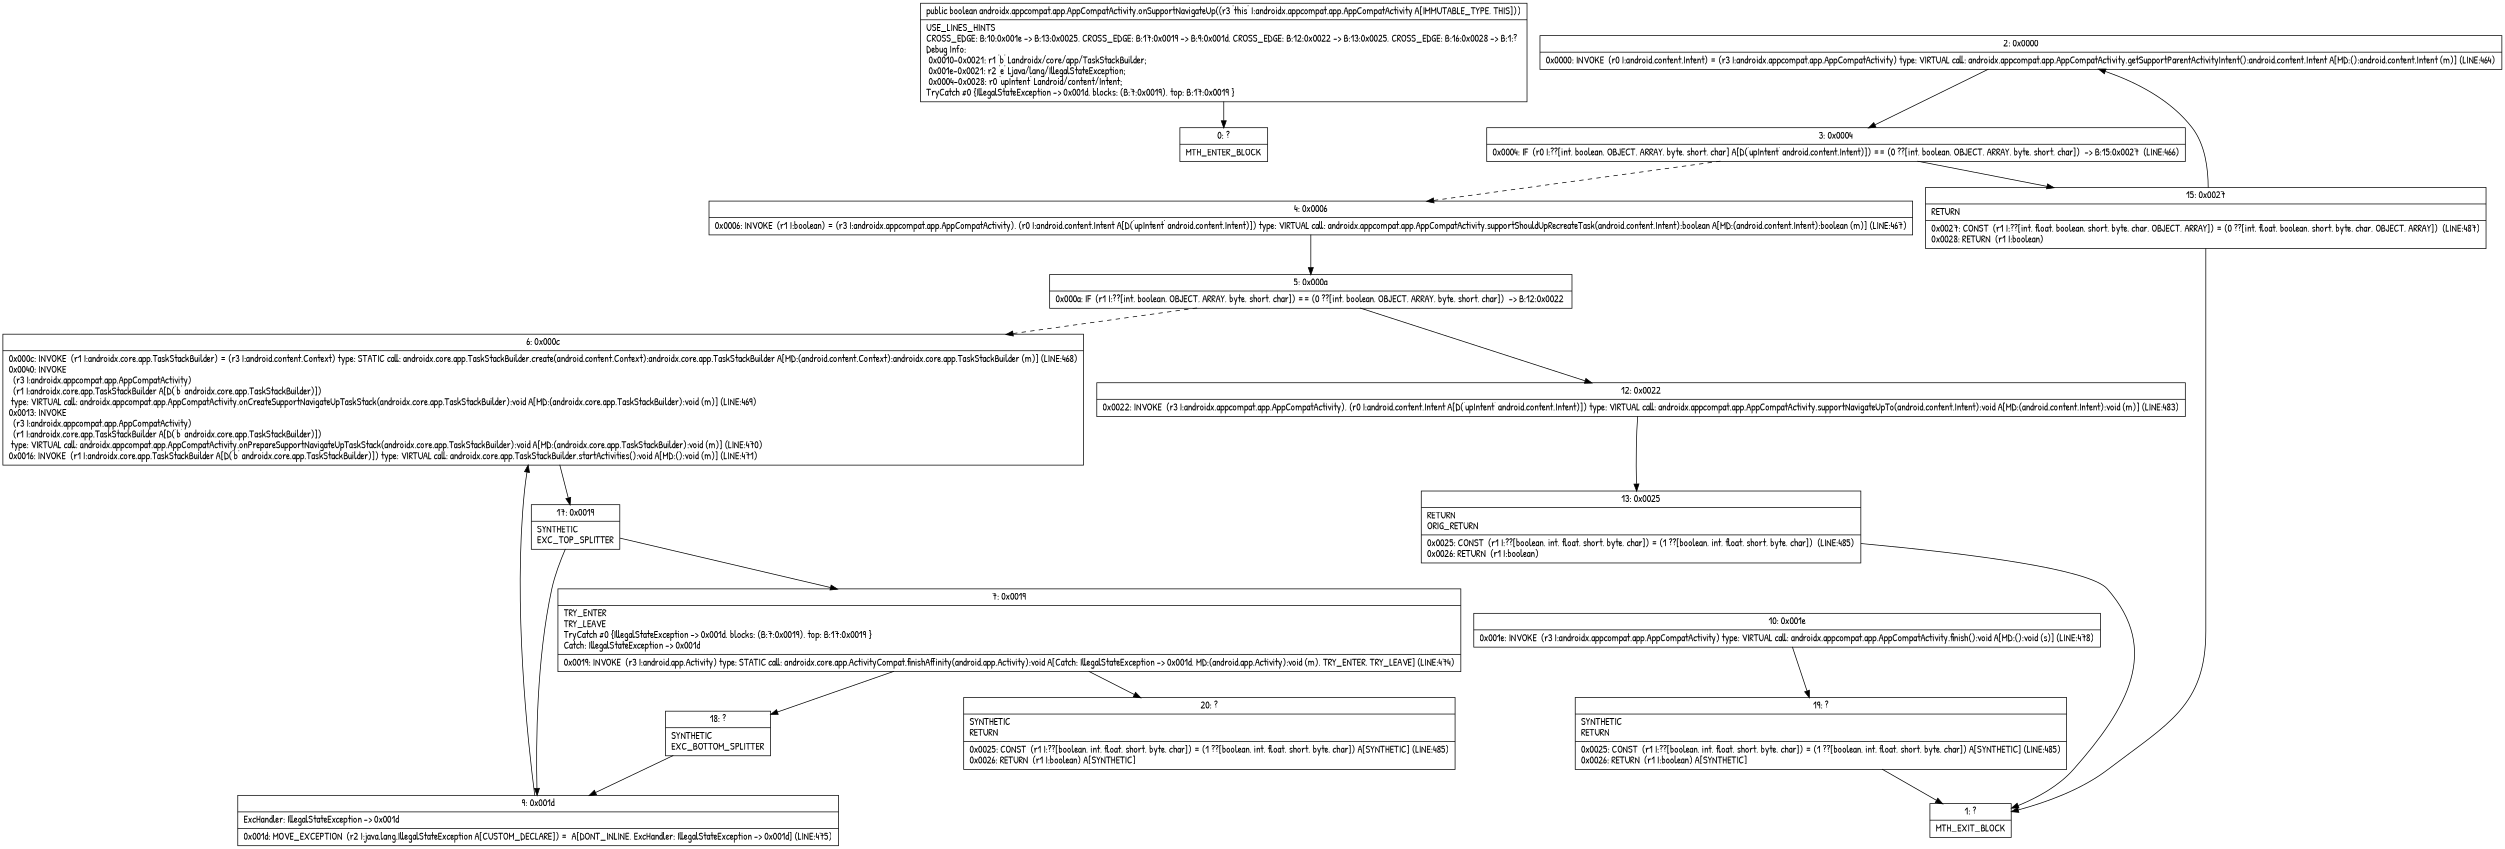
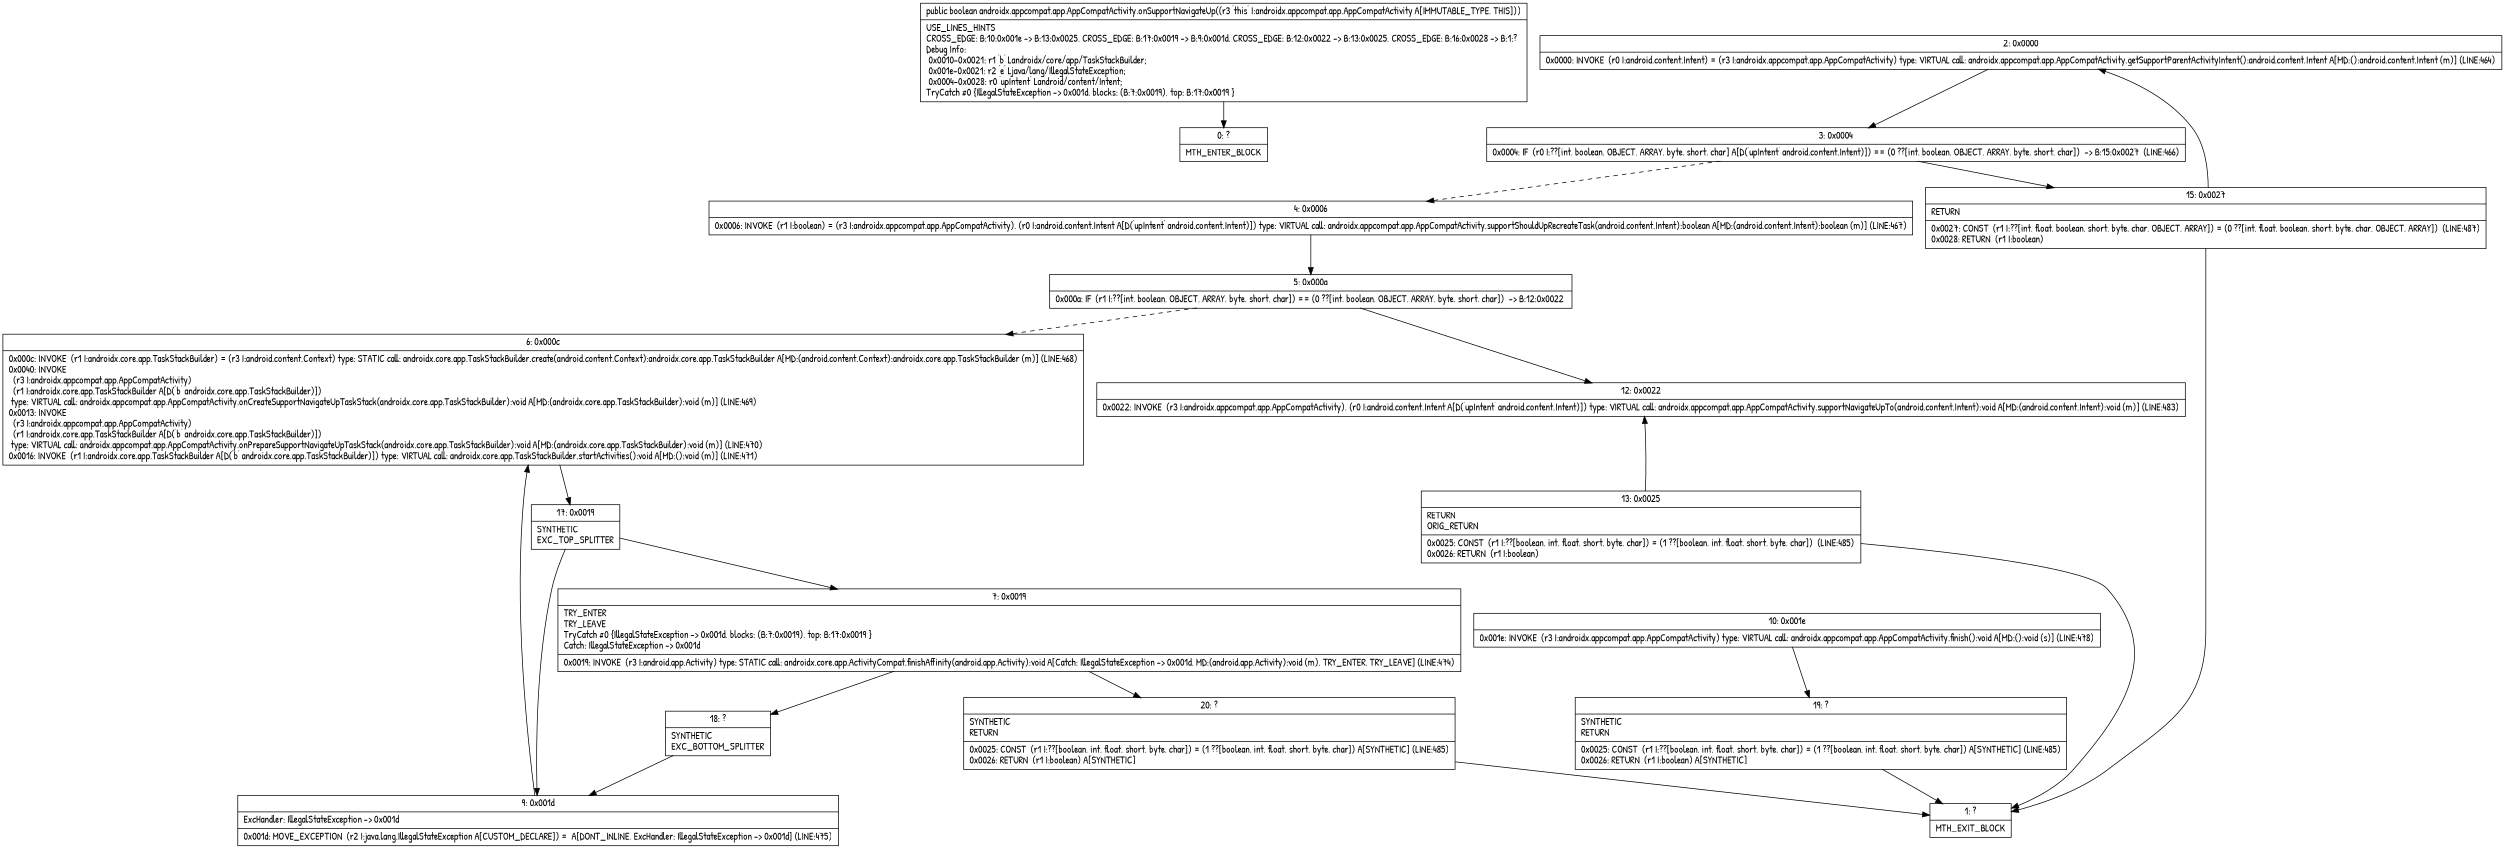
(1636, 450) -> (1646, 457)
none -> (1689, 788)
